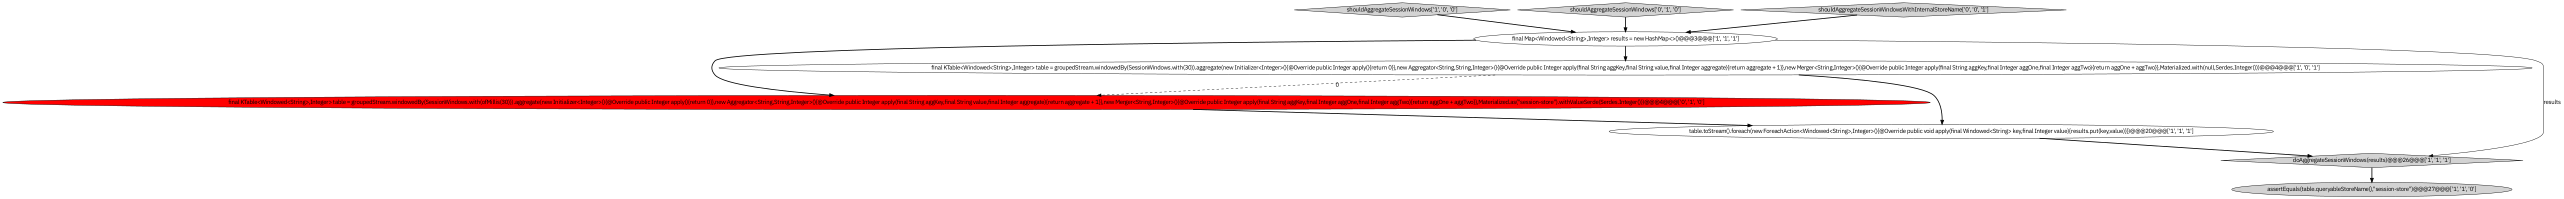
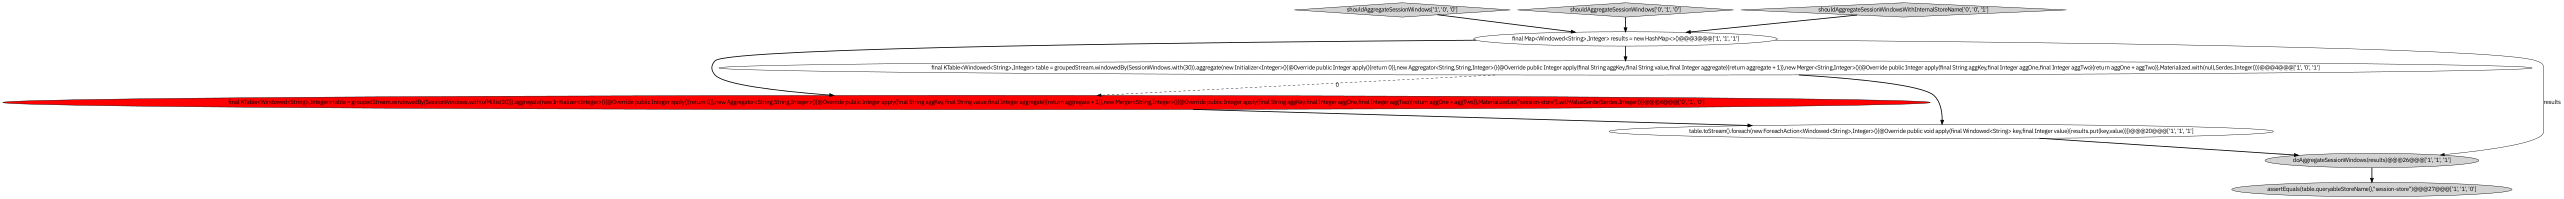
(2372, 160) -> (2372, 160)
